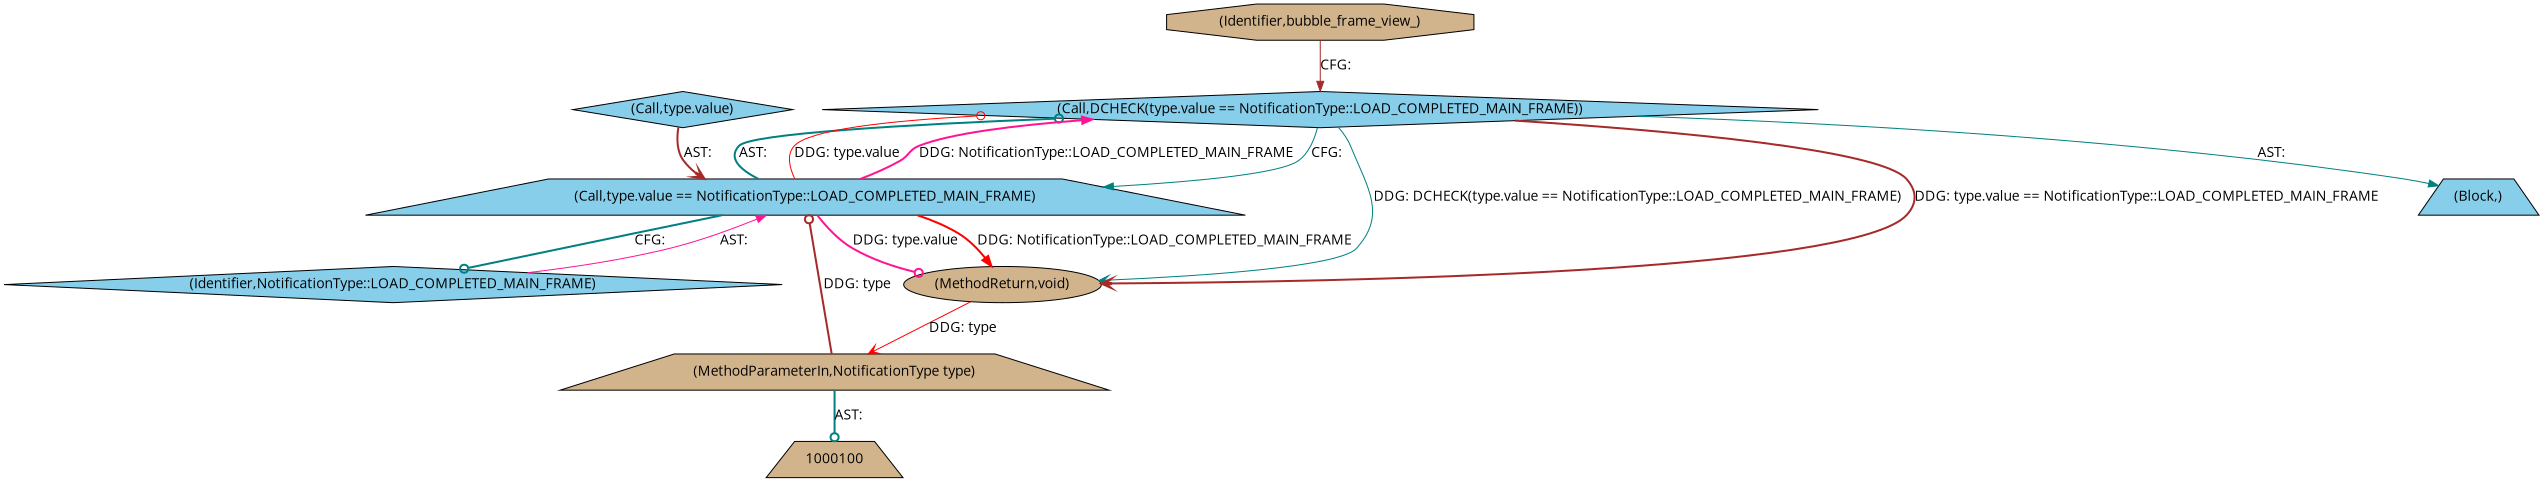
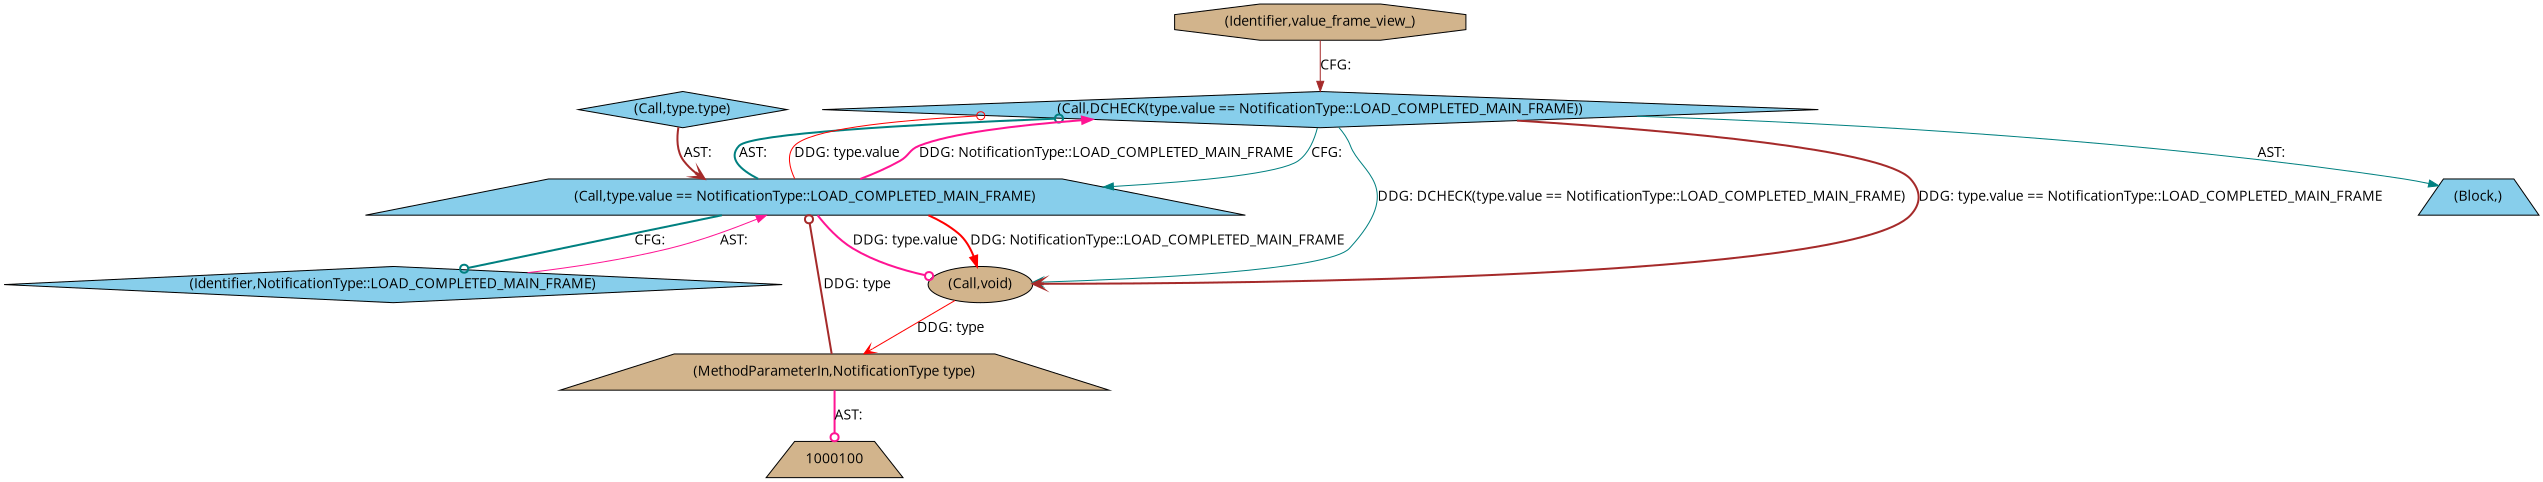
(1320, 22) -> (1320, 22)
(683, 110) -> (683, 110)
(1003, 285) -> (980, 285)
(835, 412) -> (835, 412)
